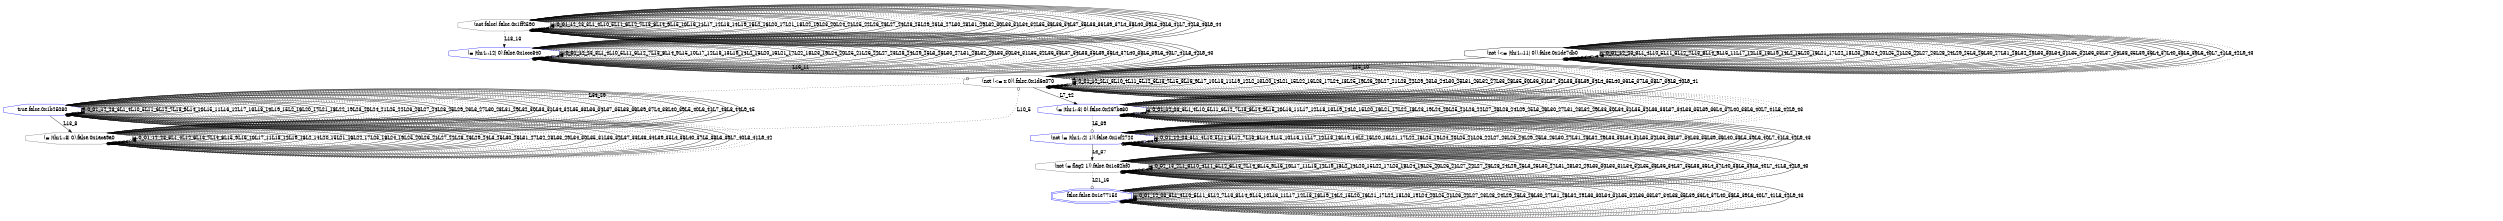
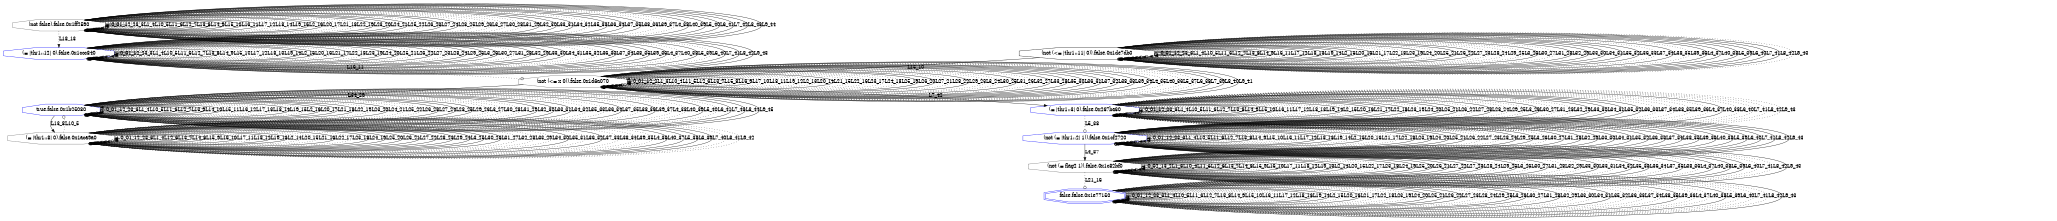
(656, 92) -> (313, 96)
(1099, 124) -> (1092, 124)
(744, 129) -> (65, 125)
